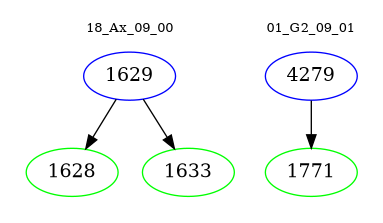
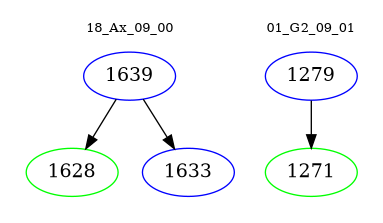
(130, 76) -> (130, 76)
(311, 76) -> (311, 76)
(188, 172) -> (188, 172)
(311, 172) -> (311, 172)
